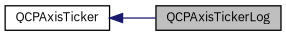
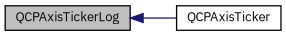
(139, 18) -> (160, 18)
